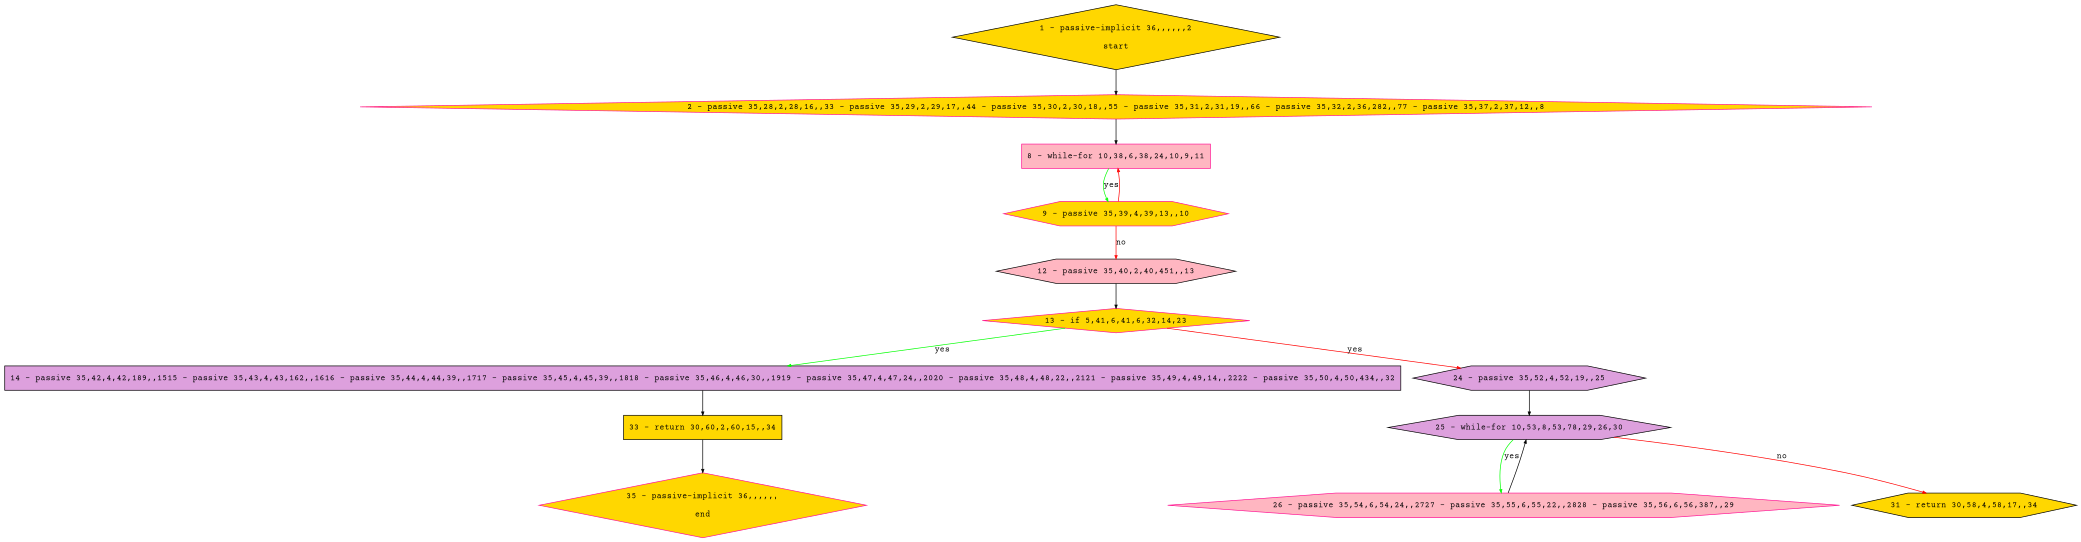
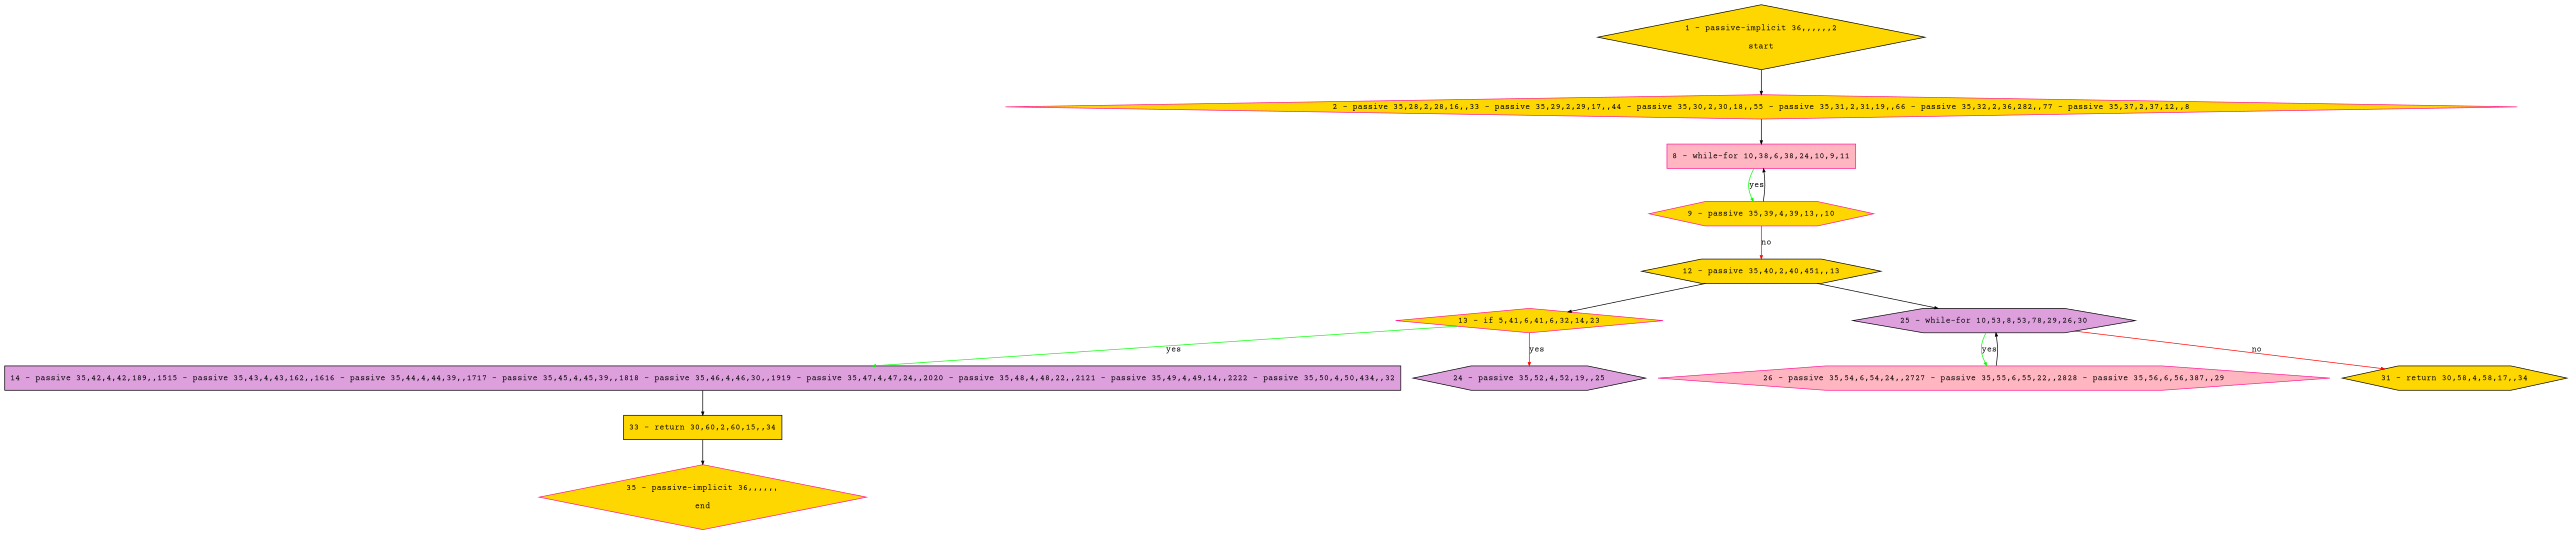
(1120, 187) -> (1765, 187)
(1116, 271) -> (1761, 271)
(1529, 401) -> (1876, 296)
